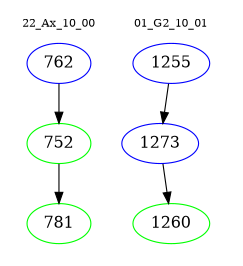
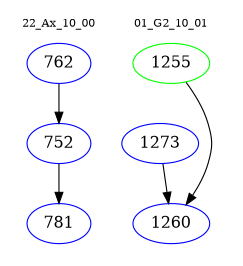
(171, 63) -> (171, 63)
(167, 98) -> (211, 138)
(59, 144) -> (59, 144)
(59, 224) -> (59, 224)
(171, 224) -> (171, 224)
